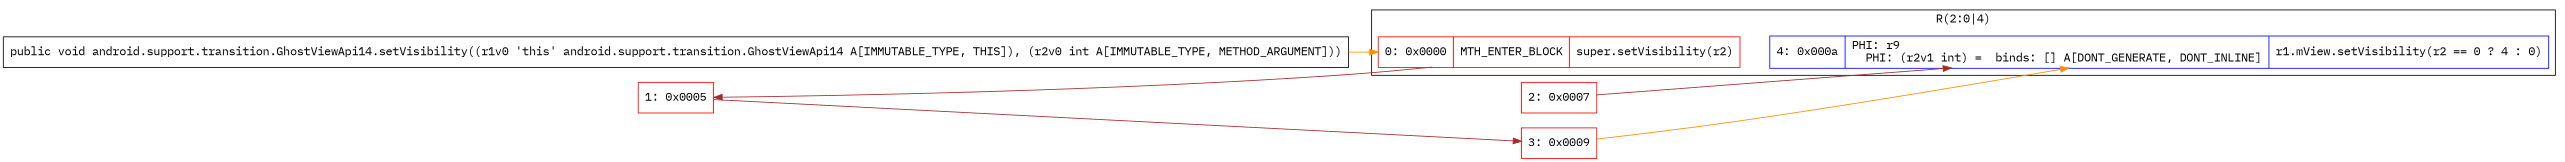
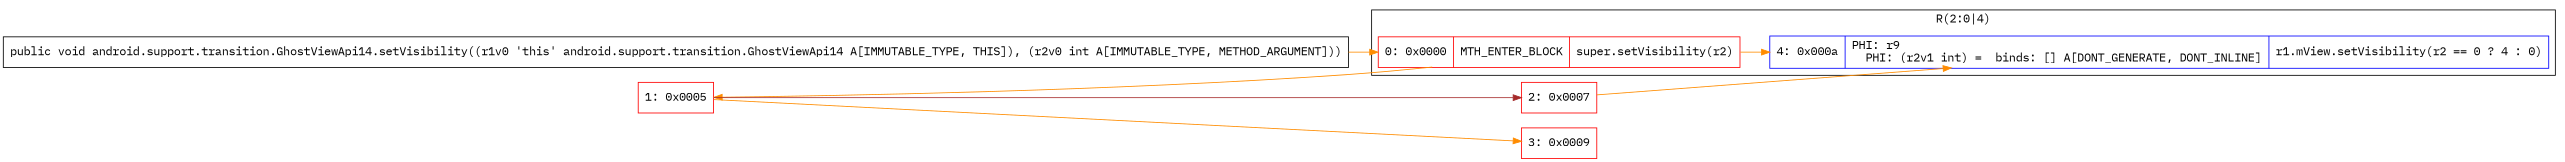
(1770, 82) -> (1770, 82)
(1078, 89) -> (1078, 89)
none -> (1113, 98)
(1829, 107) -> (1751, 52)
(1113, 120) -> (1113, 120)
